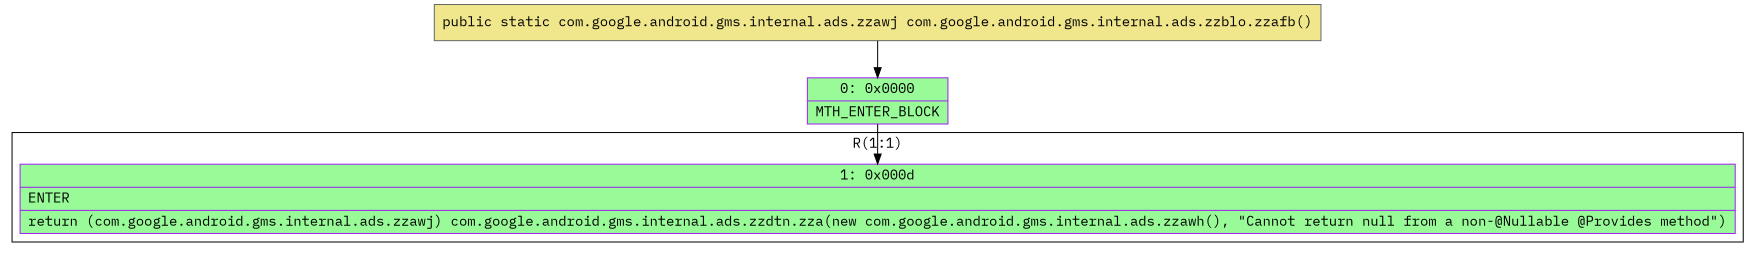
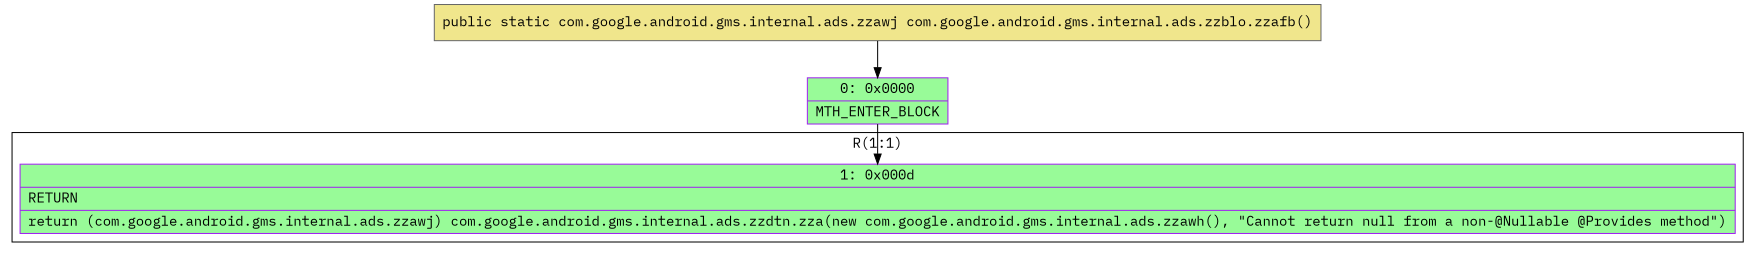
(49, 198) -> (53, 198)
